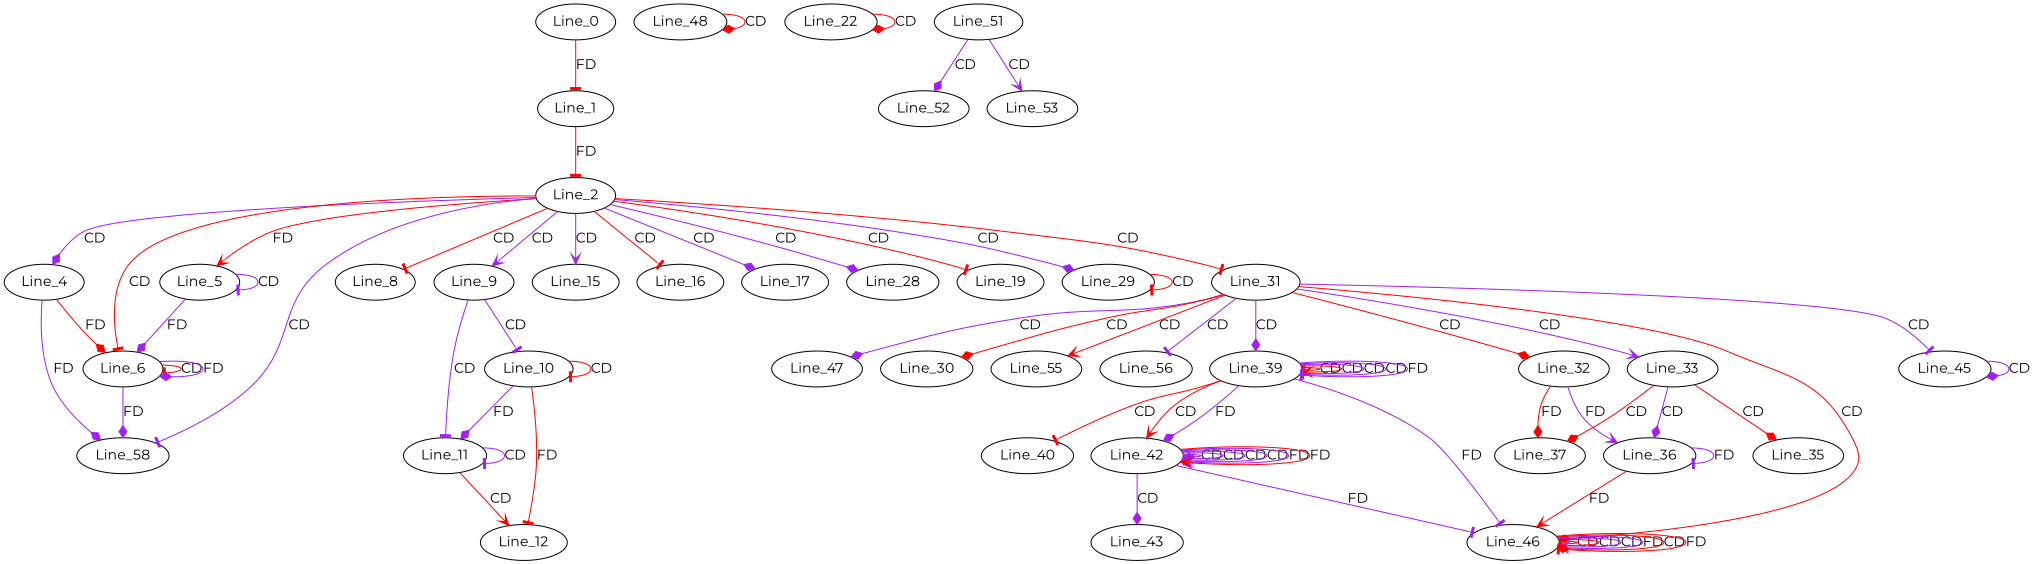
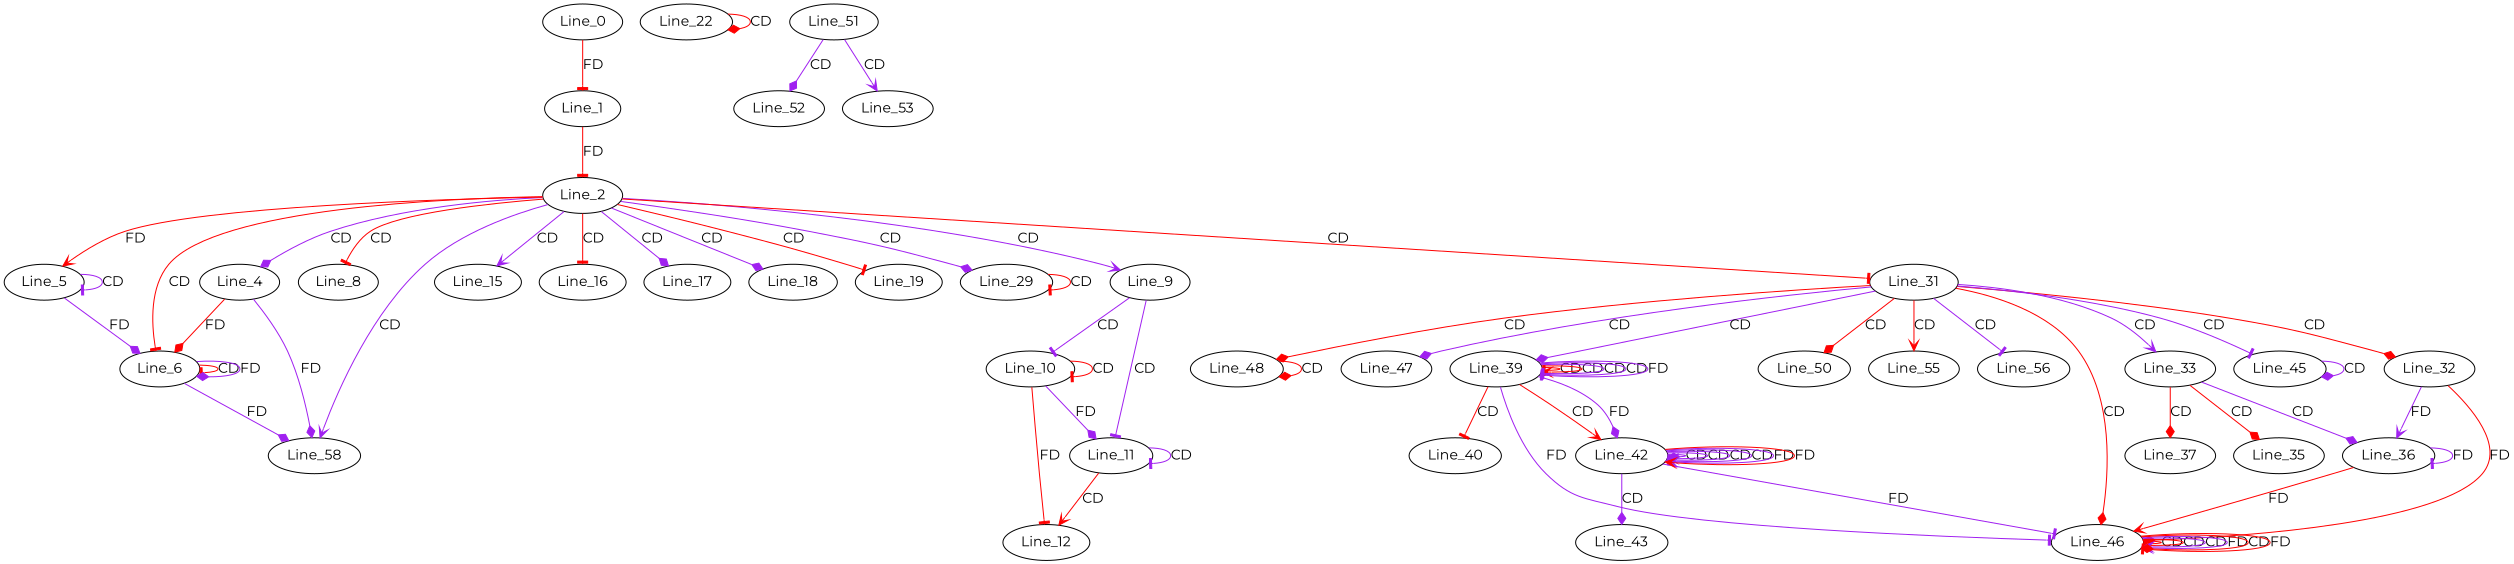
(315, 274) -> (405, 285)
(893, 282) -> (793, 282)
none -> (1578, 309)
(927, 369) -> (1804, 369)
(1541, 405) -> (2375, 517)
